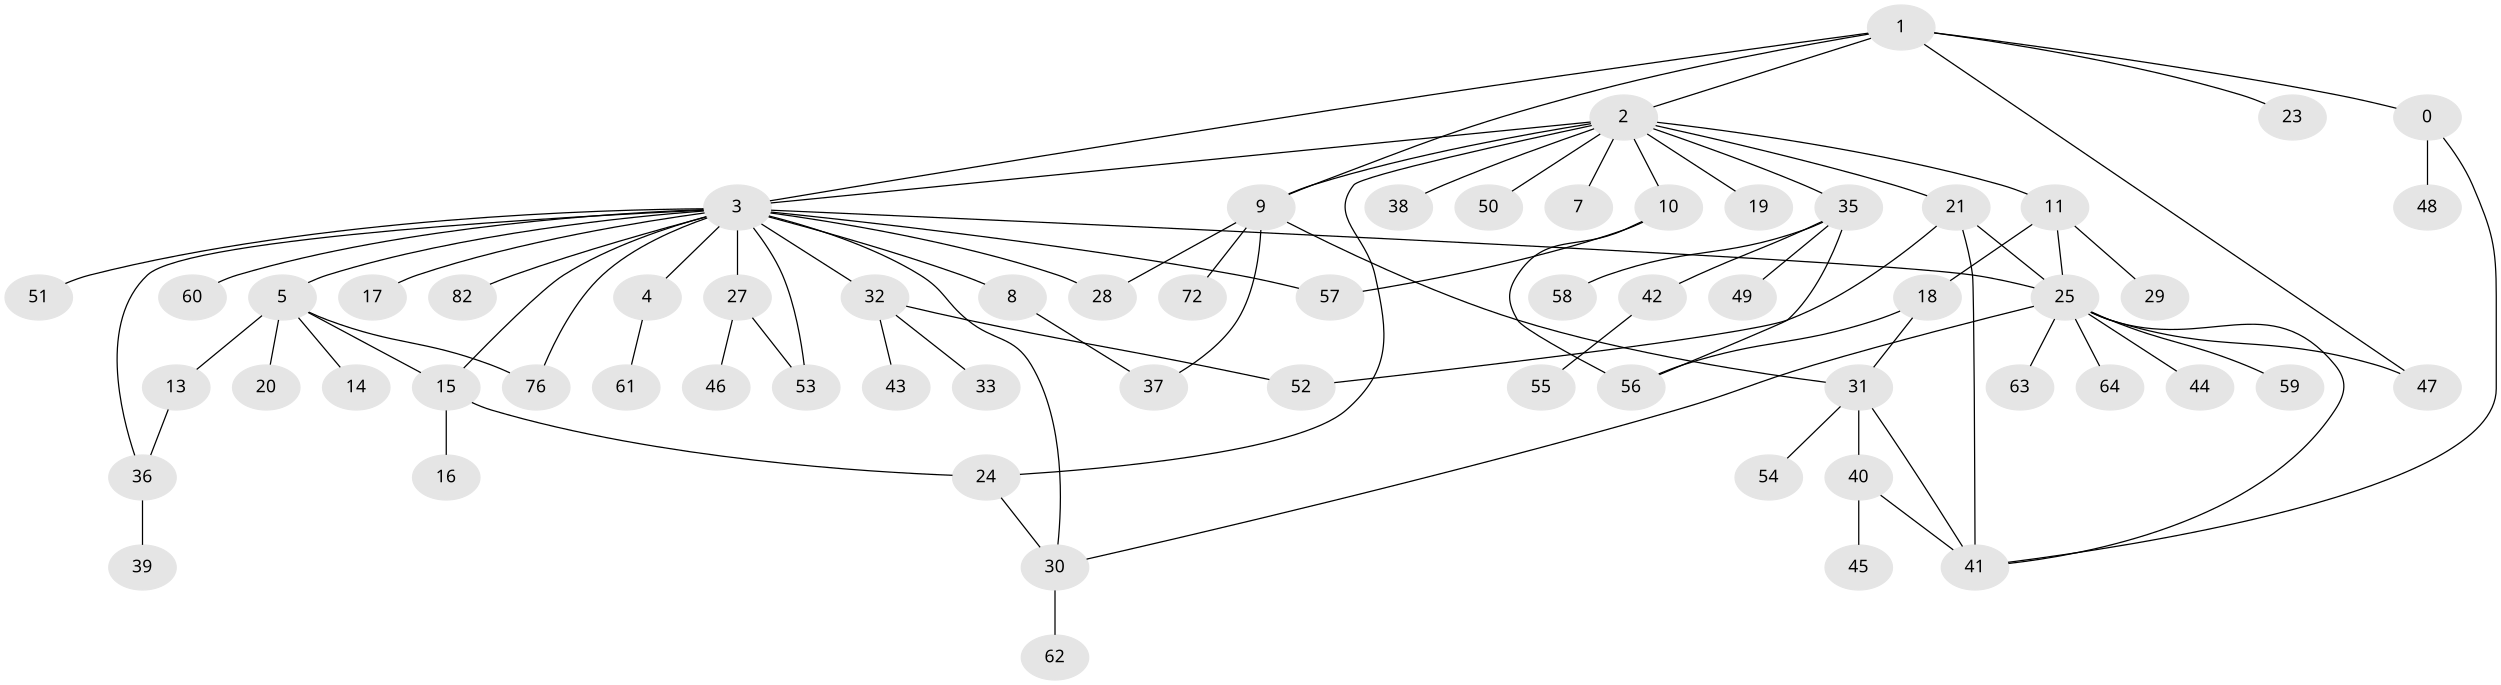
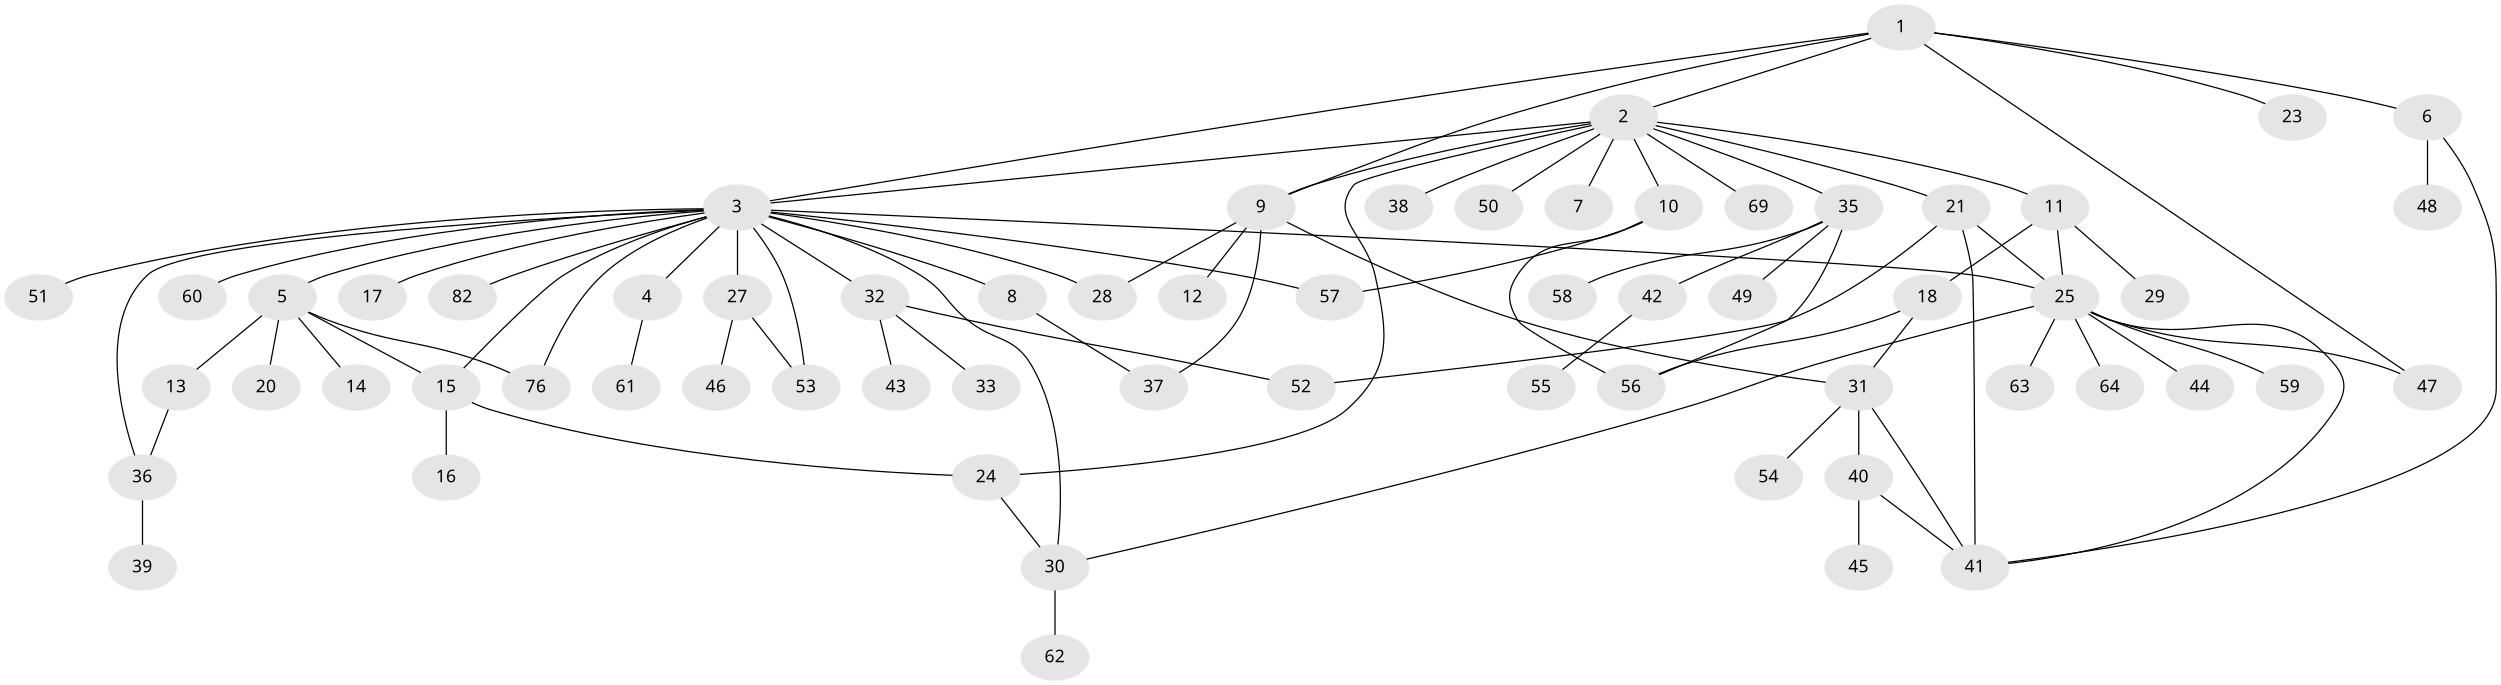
(2428, 118) -> (2428, 118)
(1759, 208) -> (1759, 208)
(1192, 298) -> (1192, 298)
